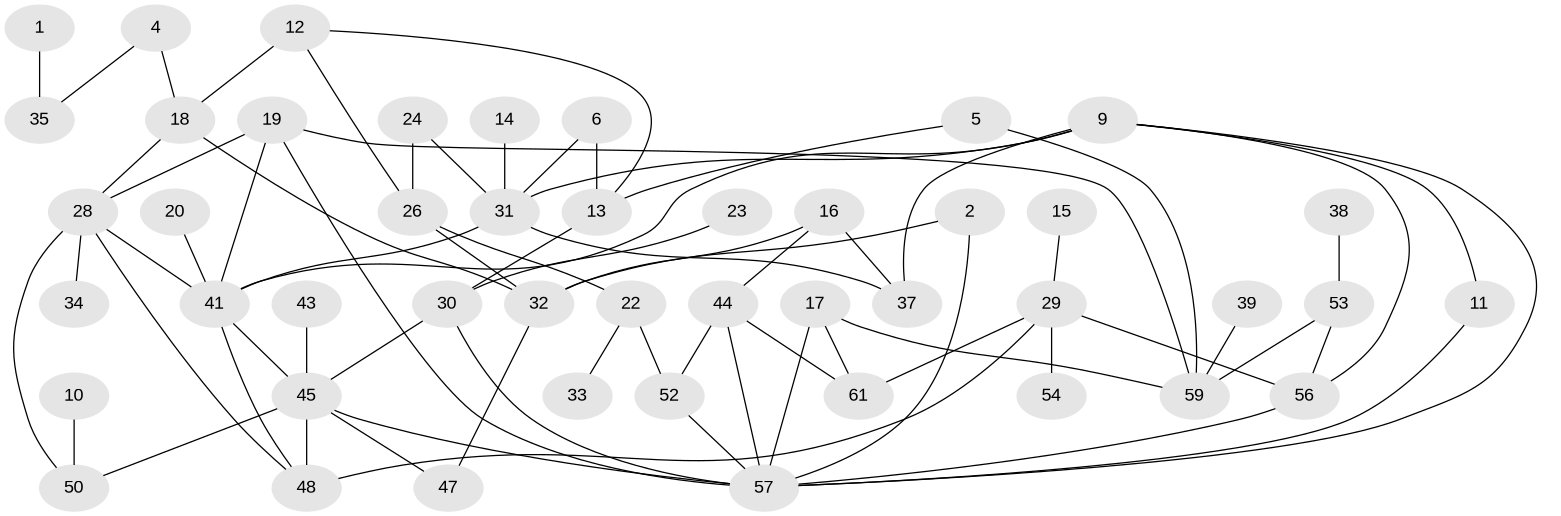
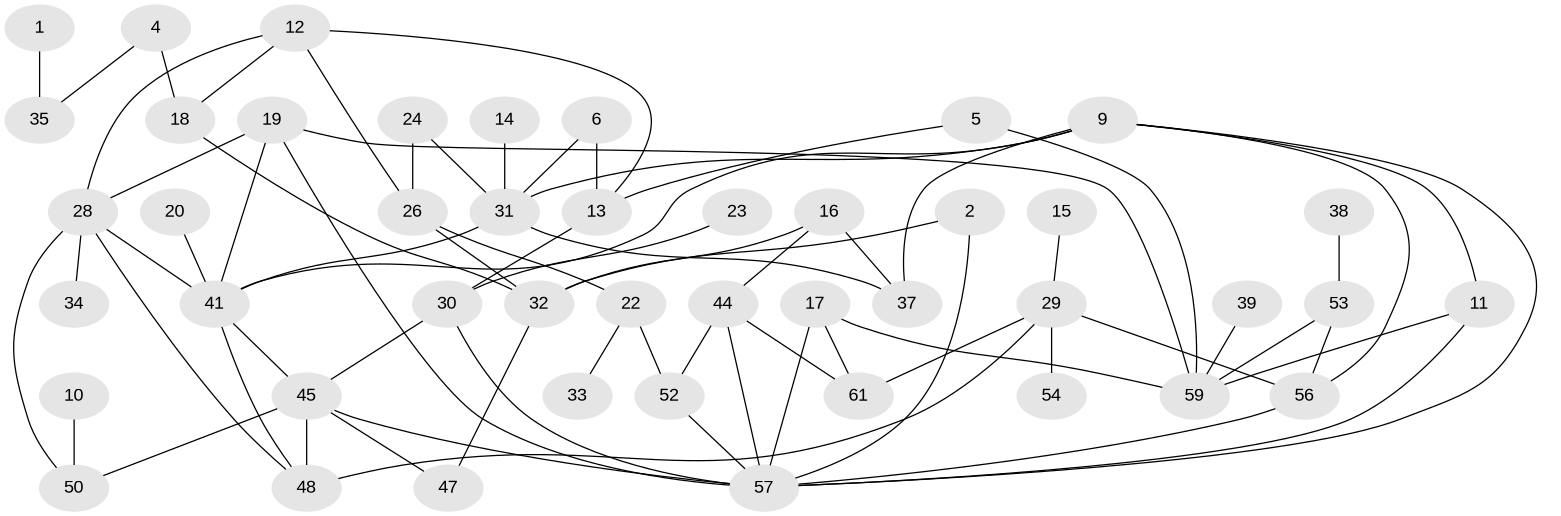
(132, 166) -> (149, 84)
(307, 304) -> none
none -> (1336, 349)
